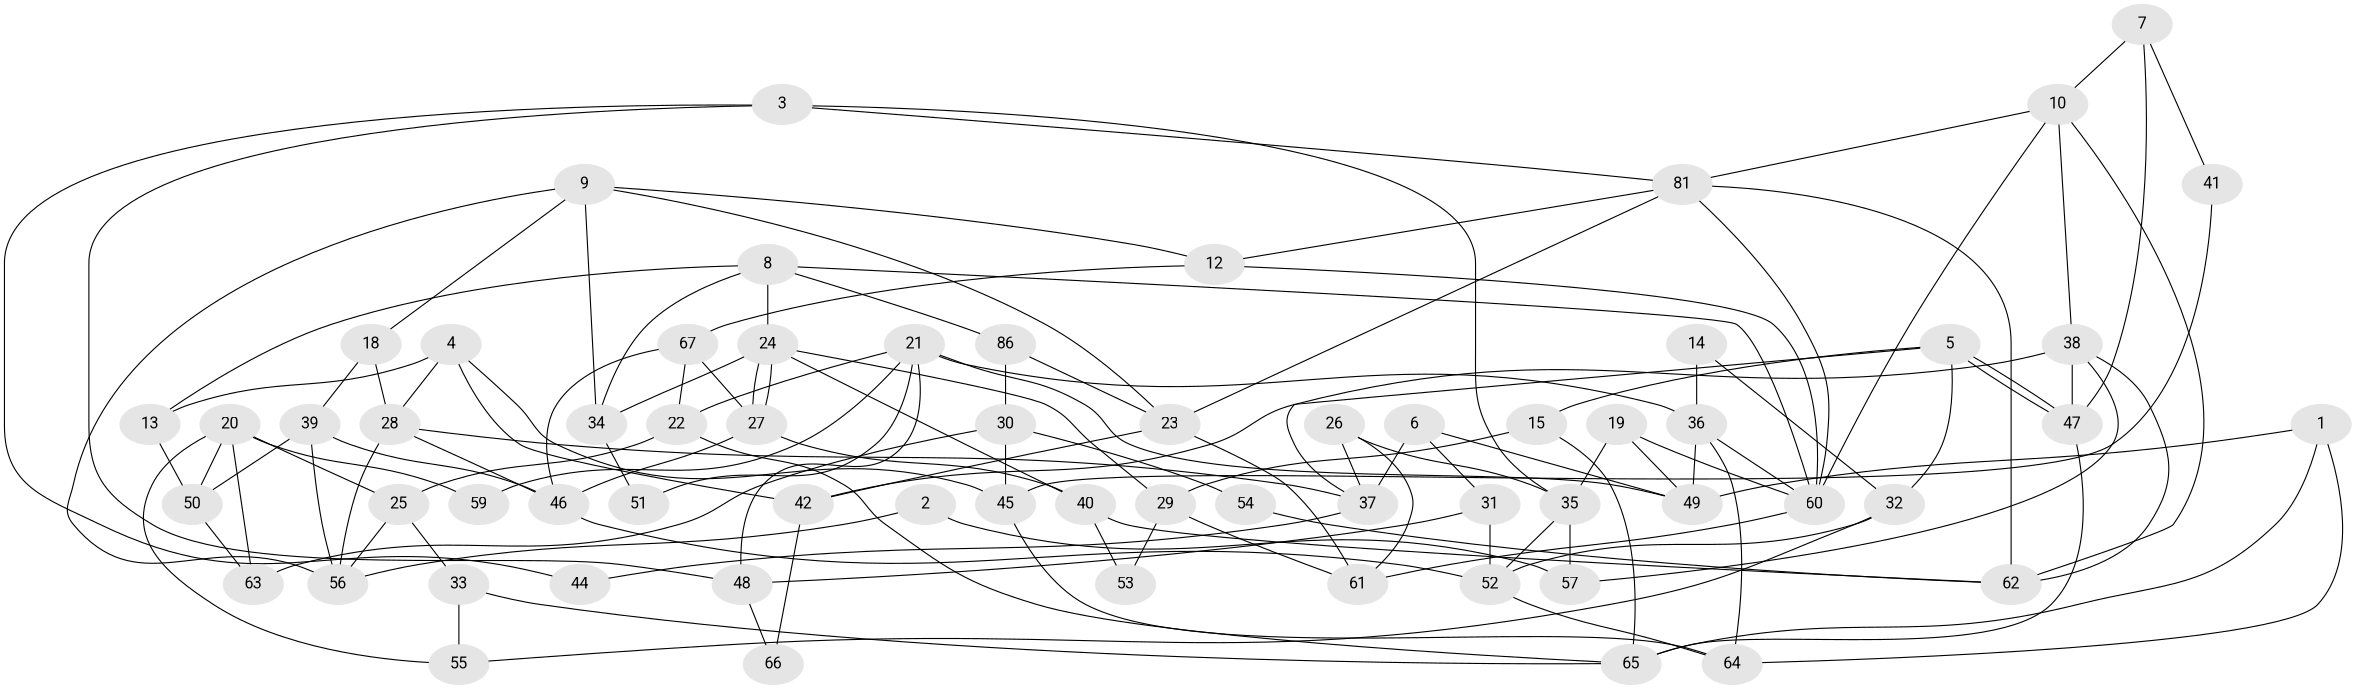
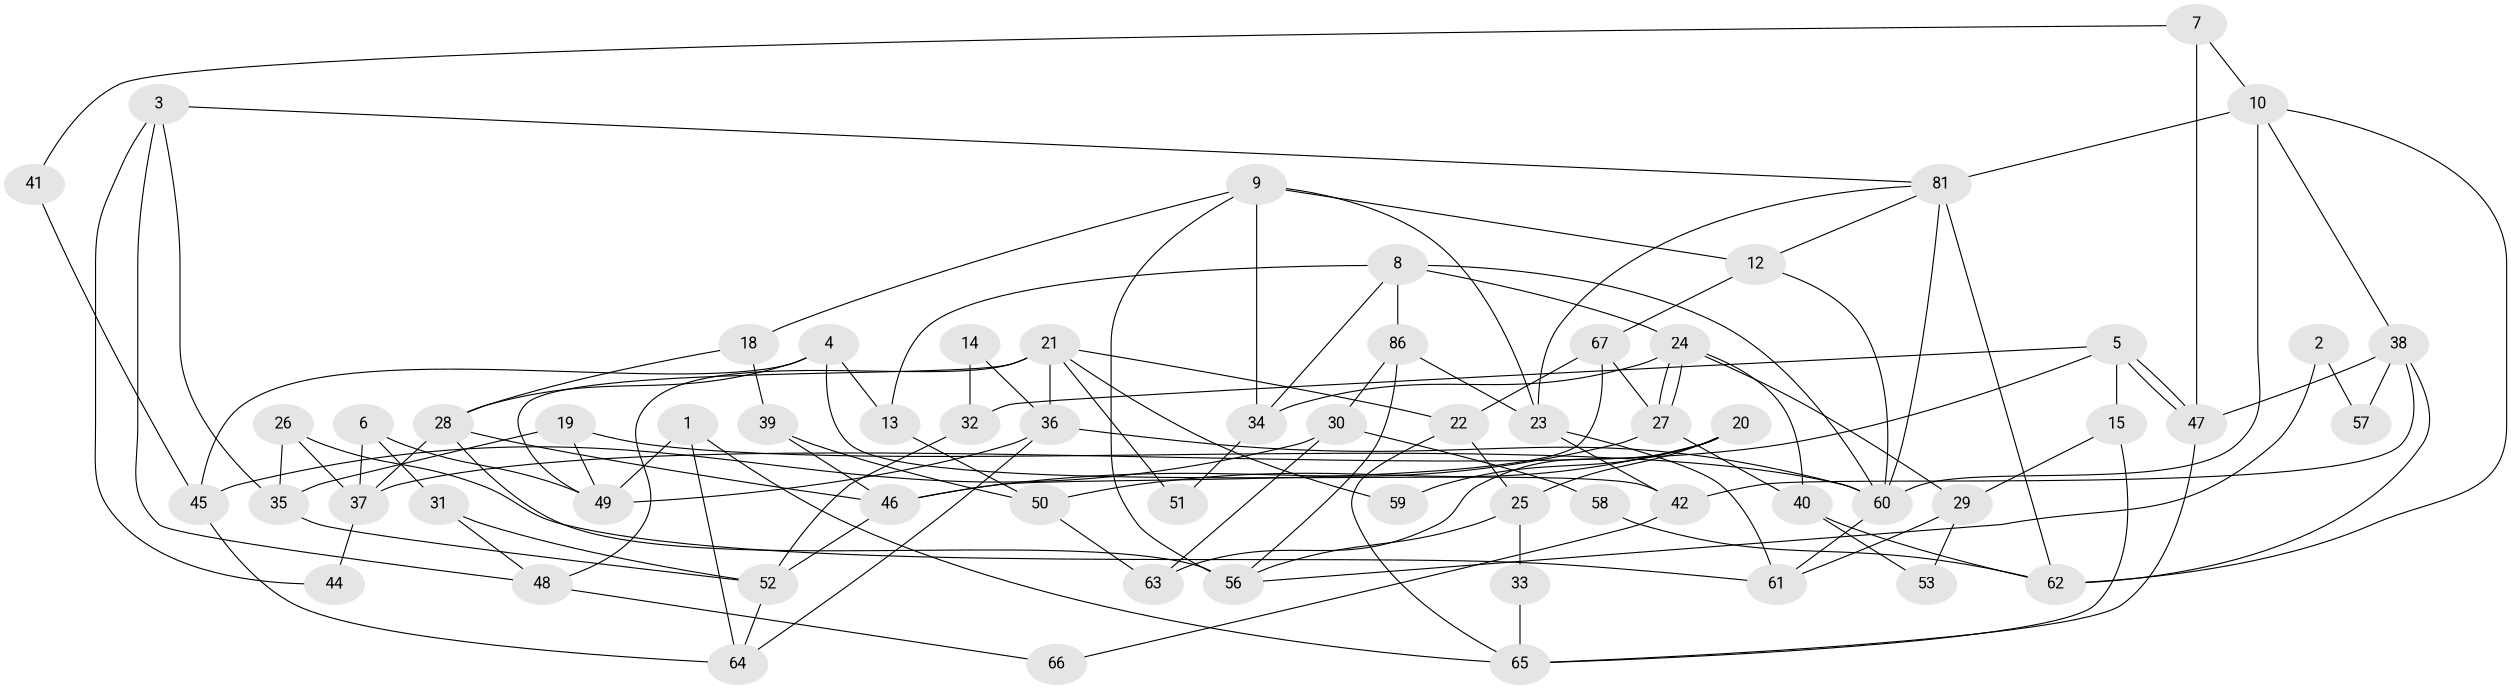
(1246, 504) -> (1600, 504)
(319, 505) -> (1333, 494)
(1570, 541) -> none
(459, 664) -> none
